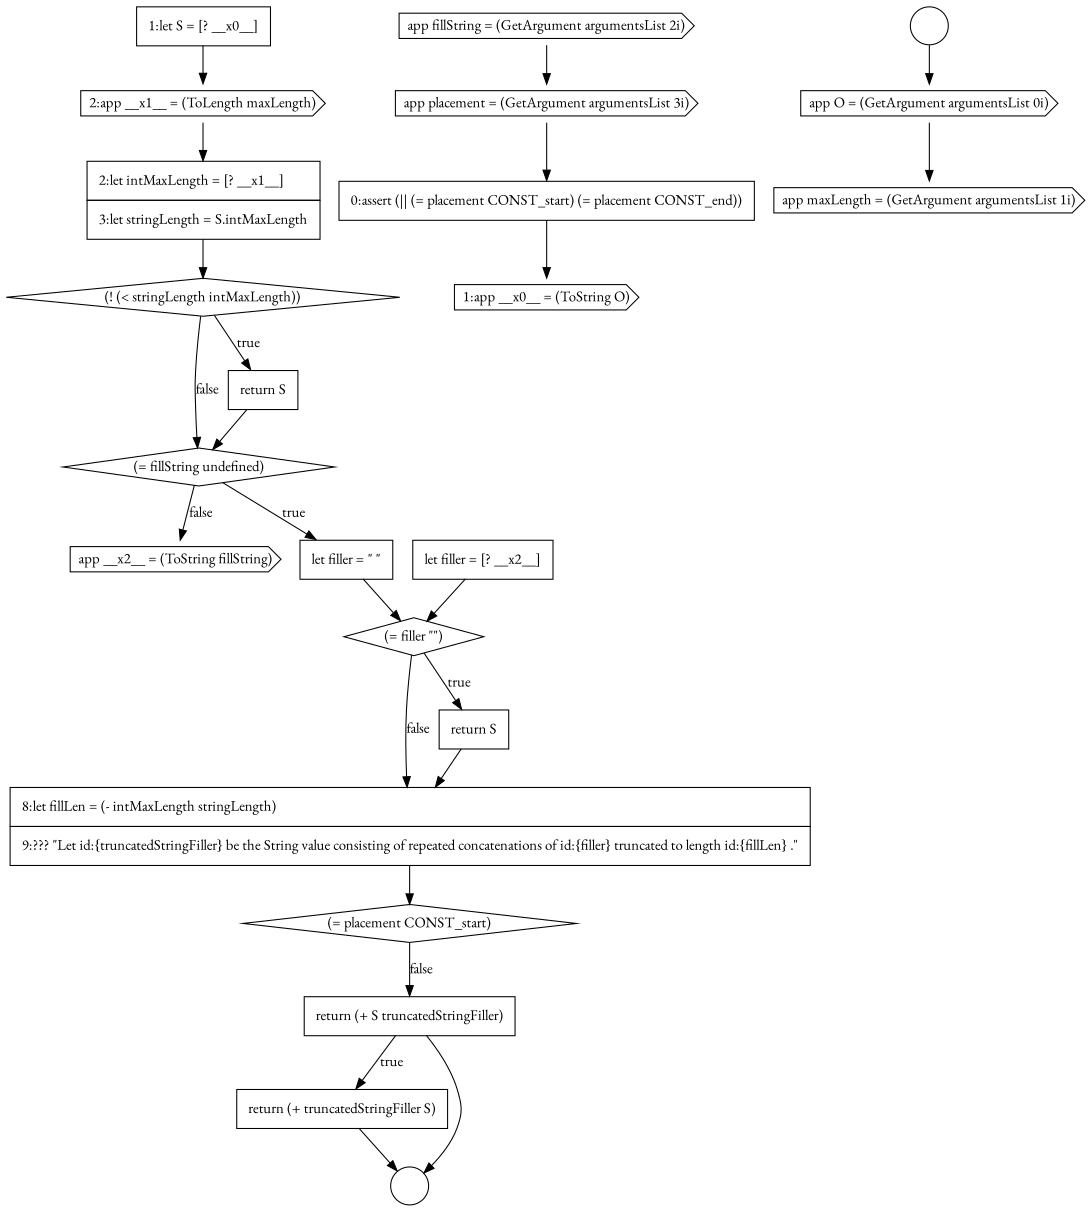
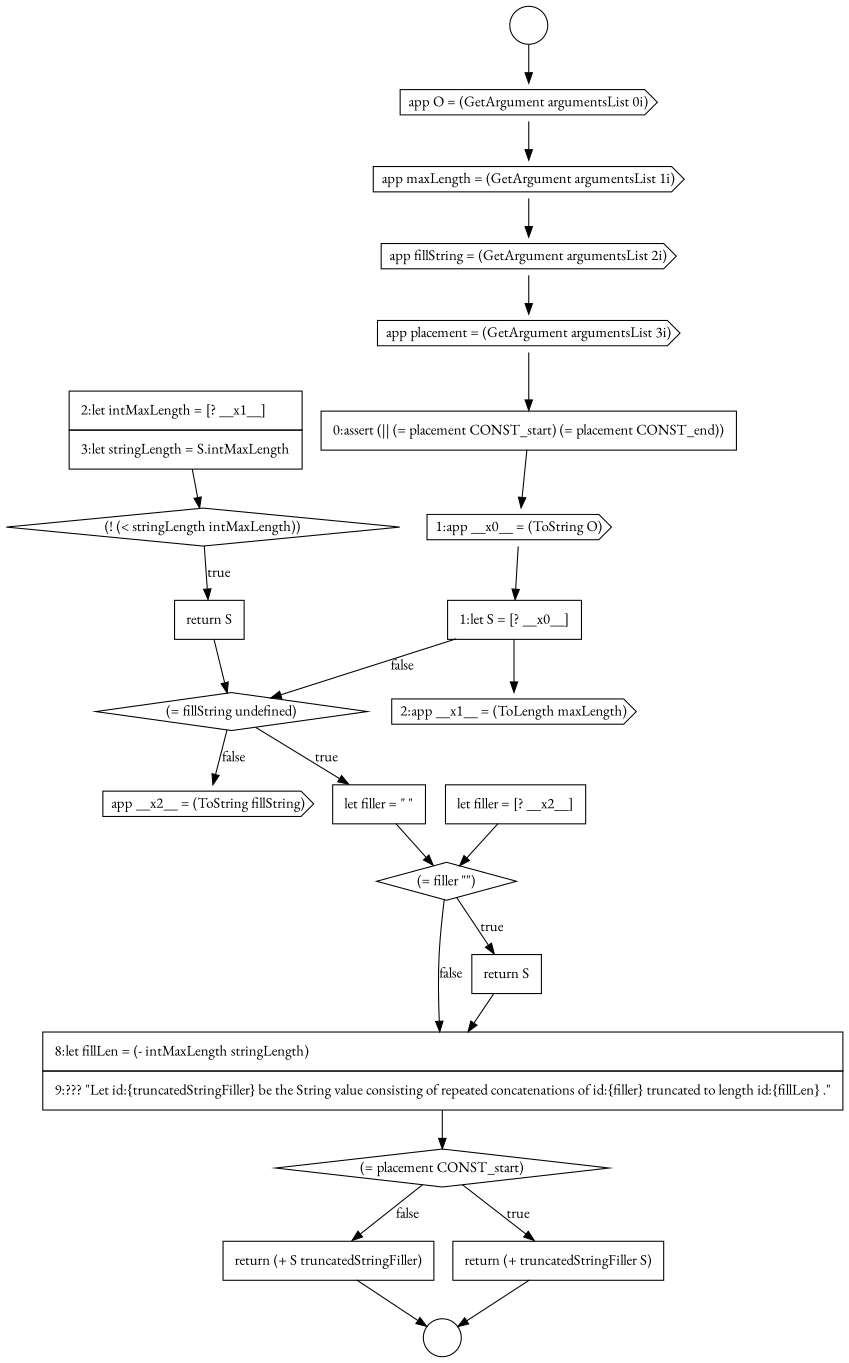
(203, 137) -> none
none -> (529, 212)
(195, 377) -> (369, 667)
none -> (517, 568)
(379, 1058) -> (494, 1209)
